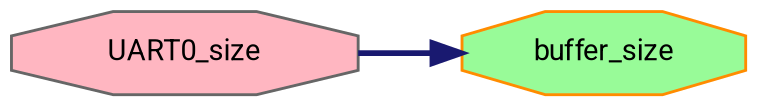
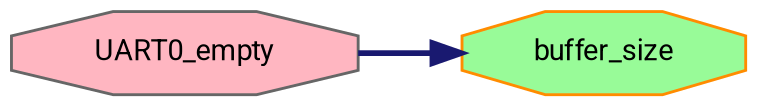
(185, 53) -> (185, 53)
